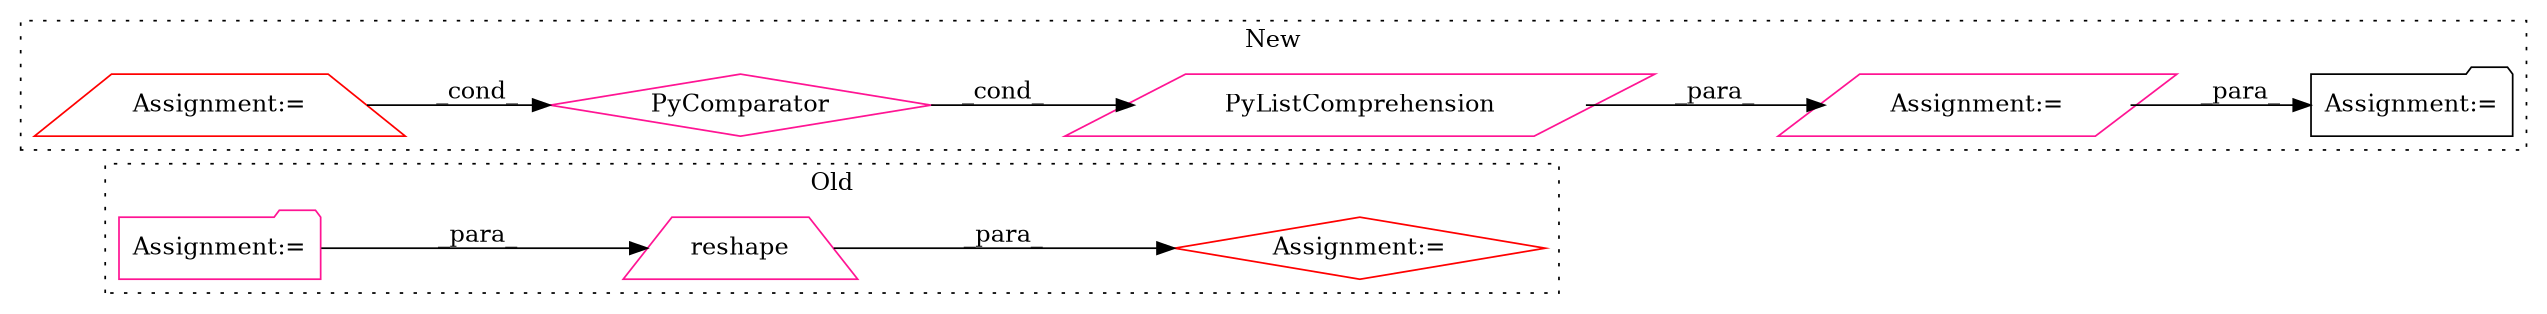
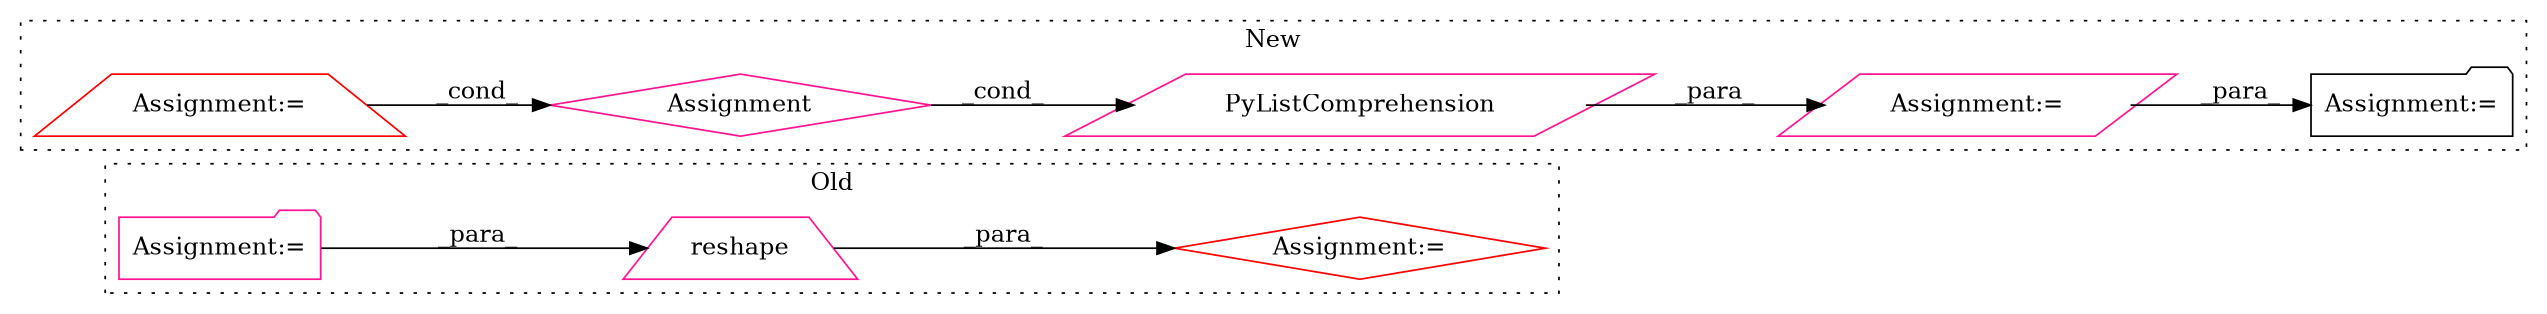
(740, 105) -> (740, 105)
